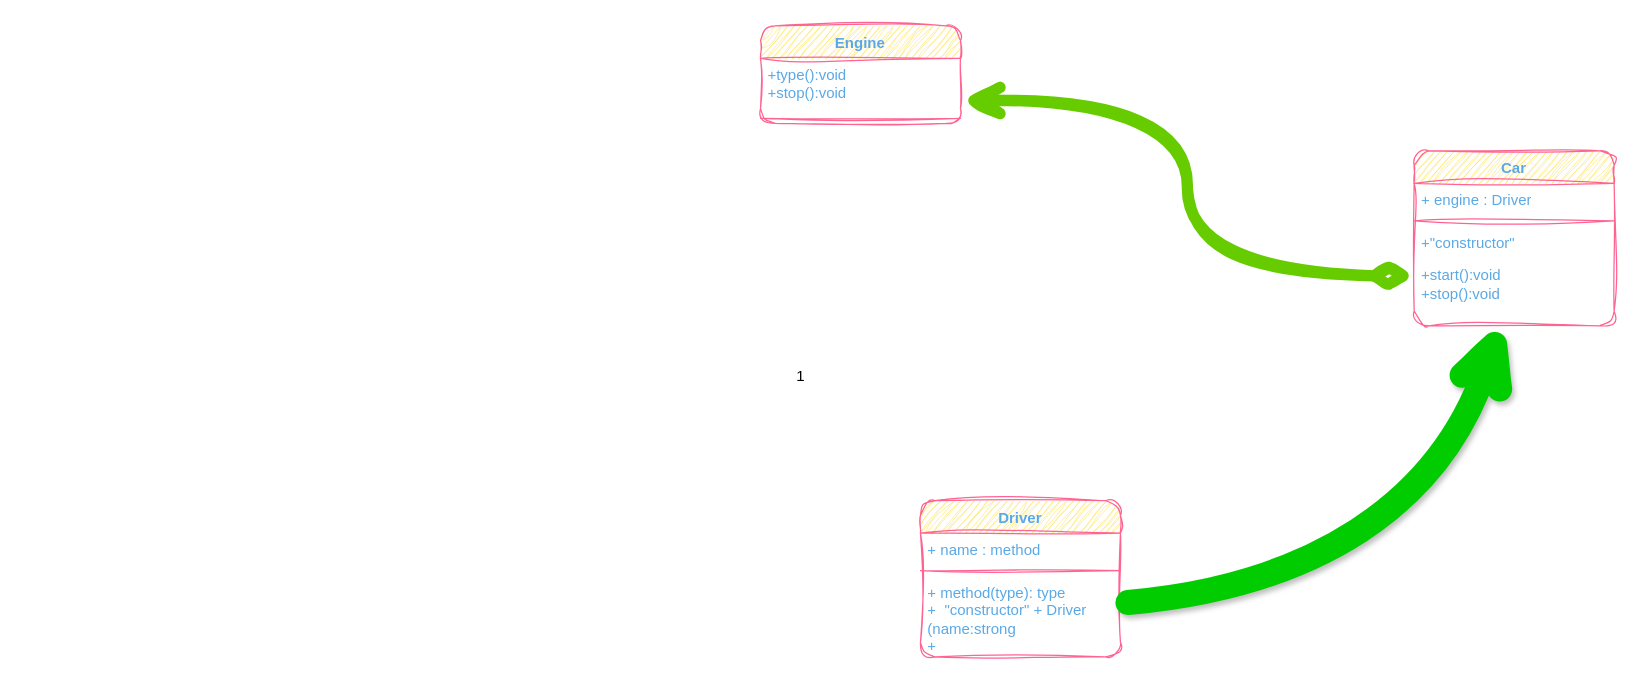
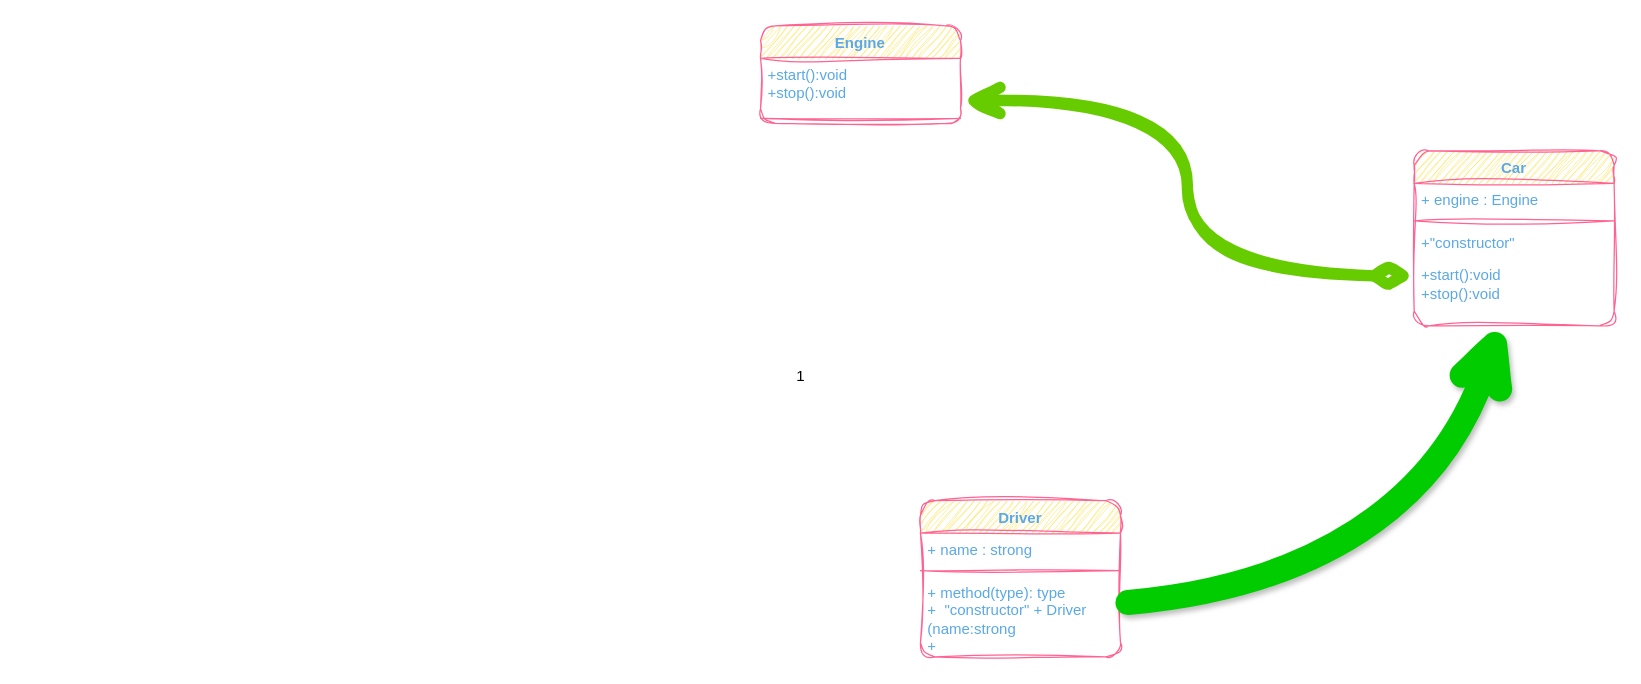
(815, 85) -> (819, 85)
(1482, 201) -> (1482, 201)
(983, 551) -> (983, 551)
